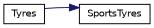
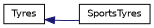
(57, 8) -> (67, 21)
